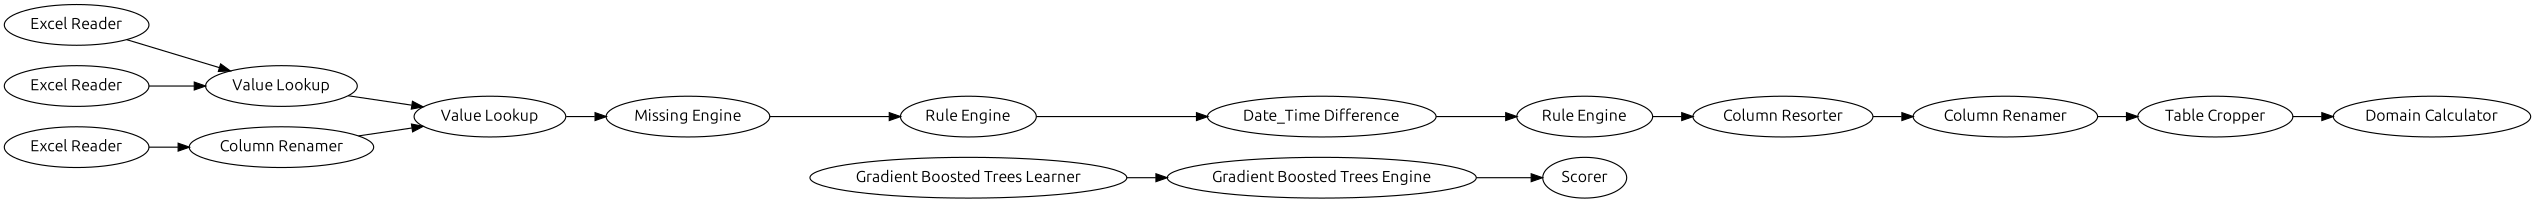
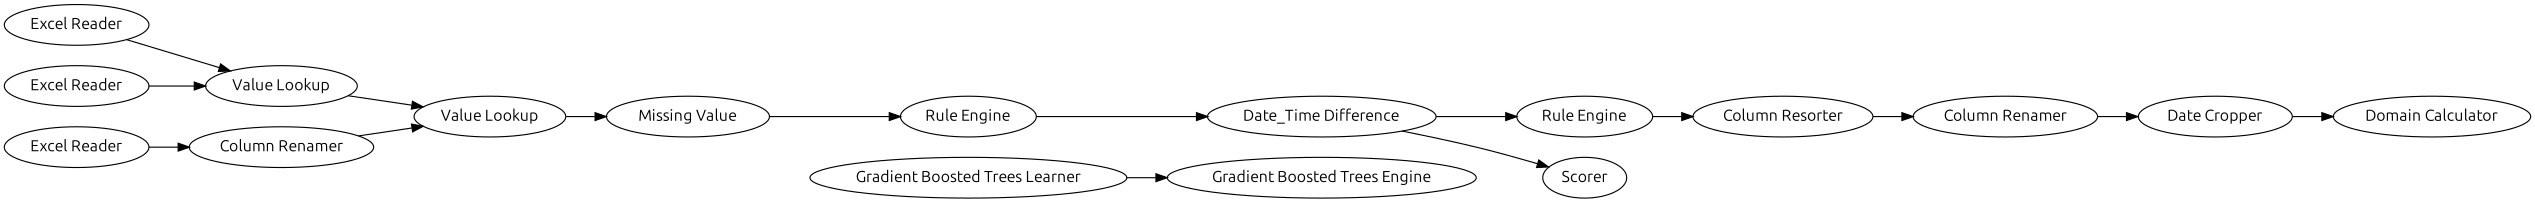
(688, 117) -> (688, 117)
(2215, 117) -> (2215, 117)
(1504, 178) -> (1470, 146)
